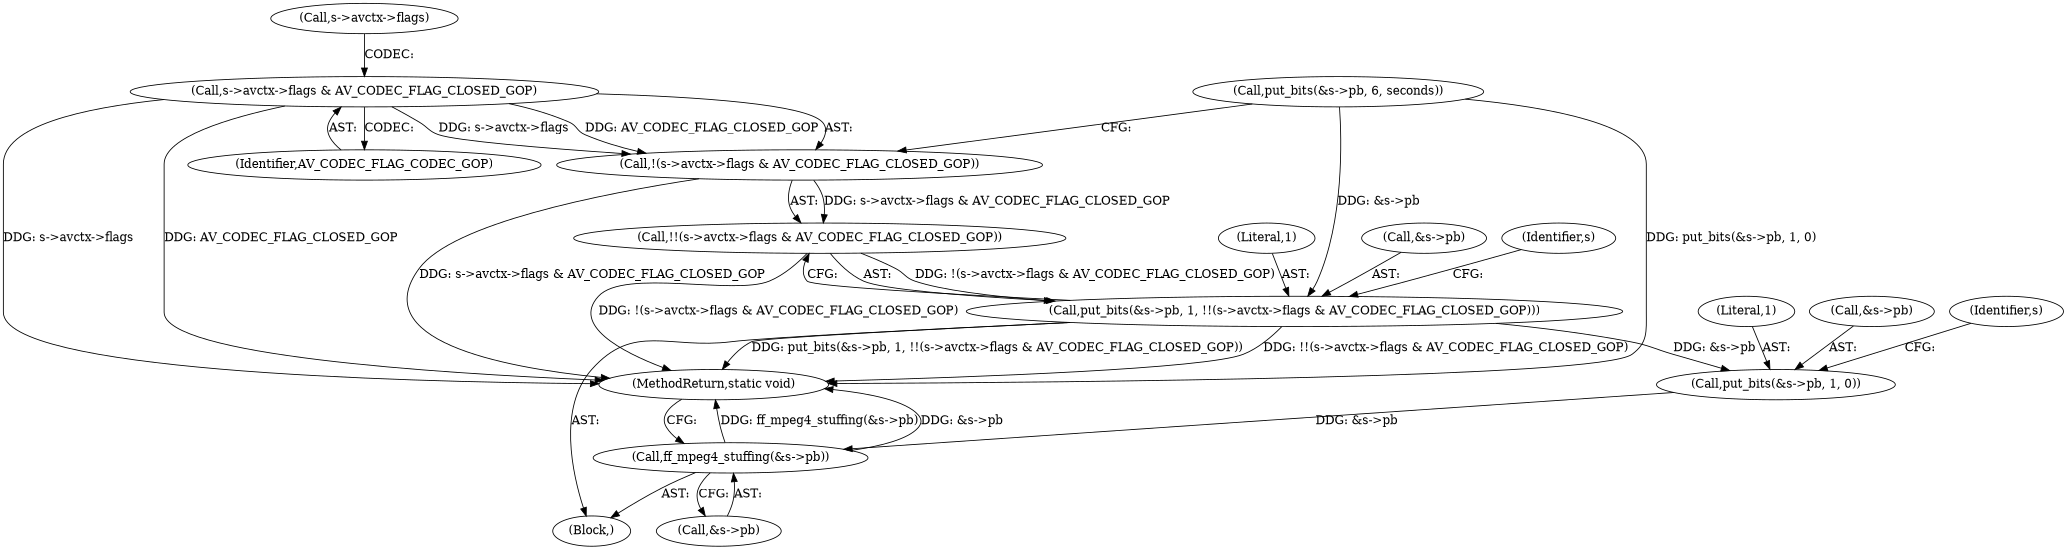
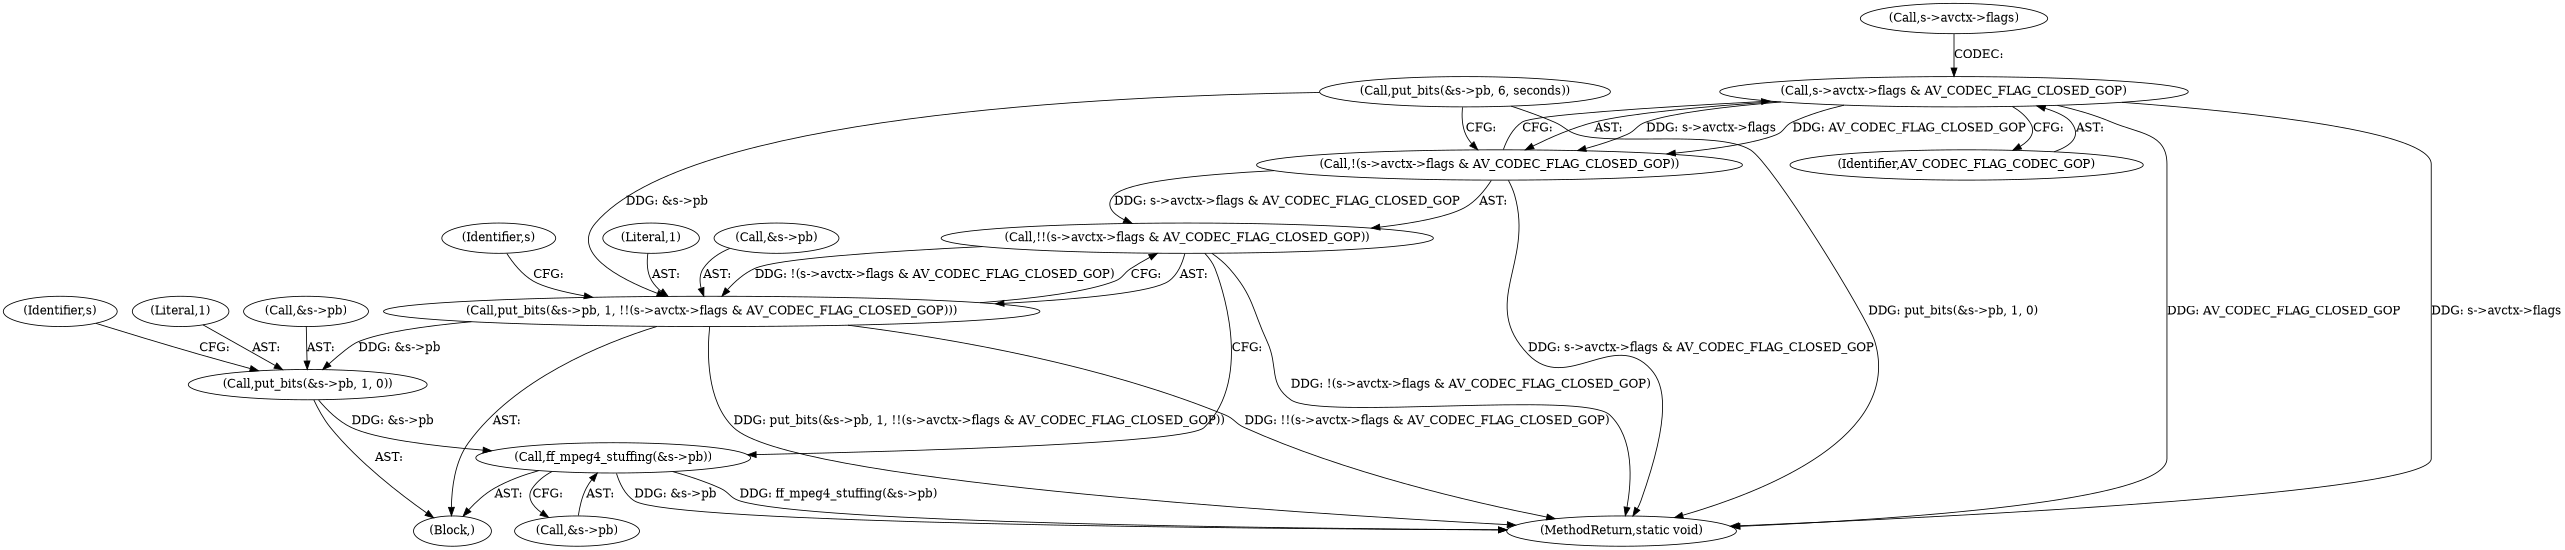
none -> (1625, 110)
(391, 128) -> (2050, 128)
(665, 418) -> (1074, 443)
none -> (364, 462)
